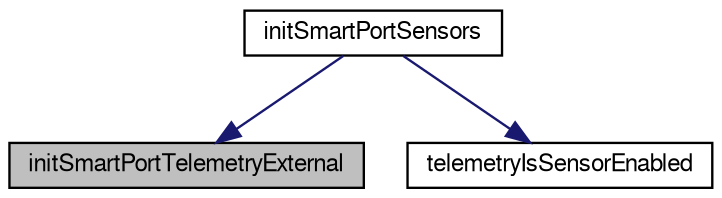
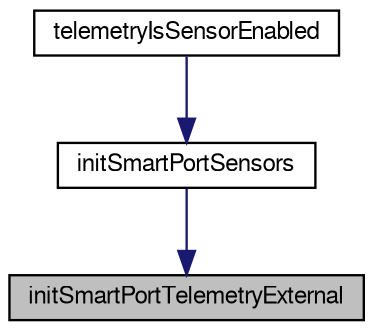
(457, 93) -> (187, 87)
